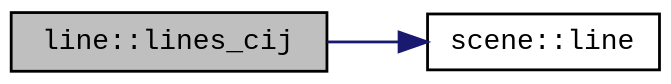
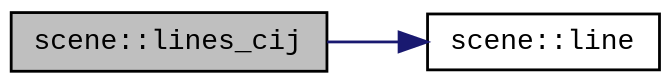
(169, 42) -> (169, 42)
